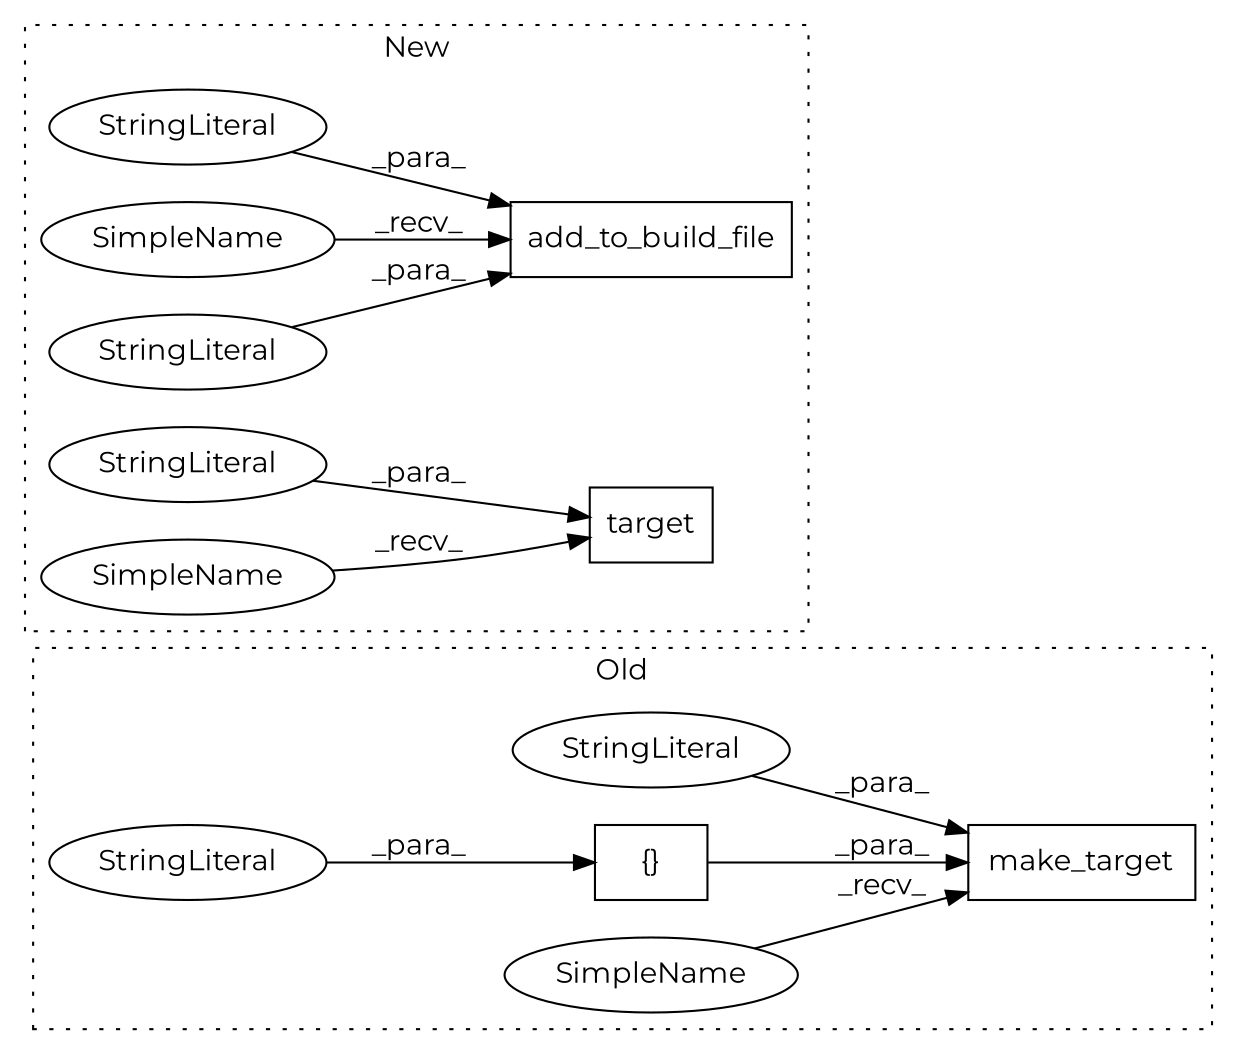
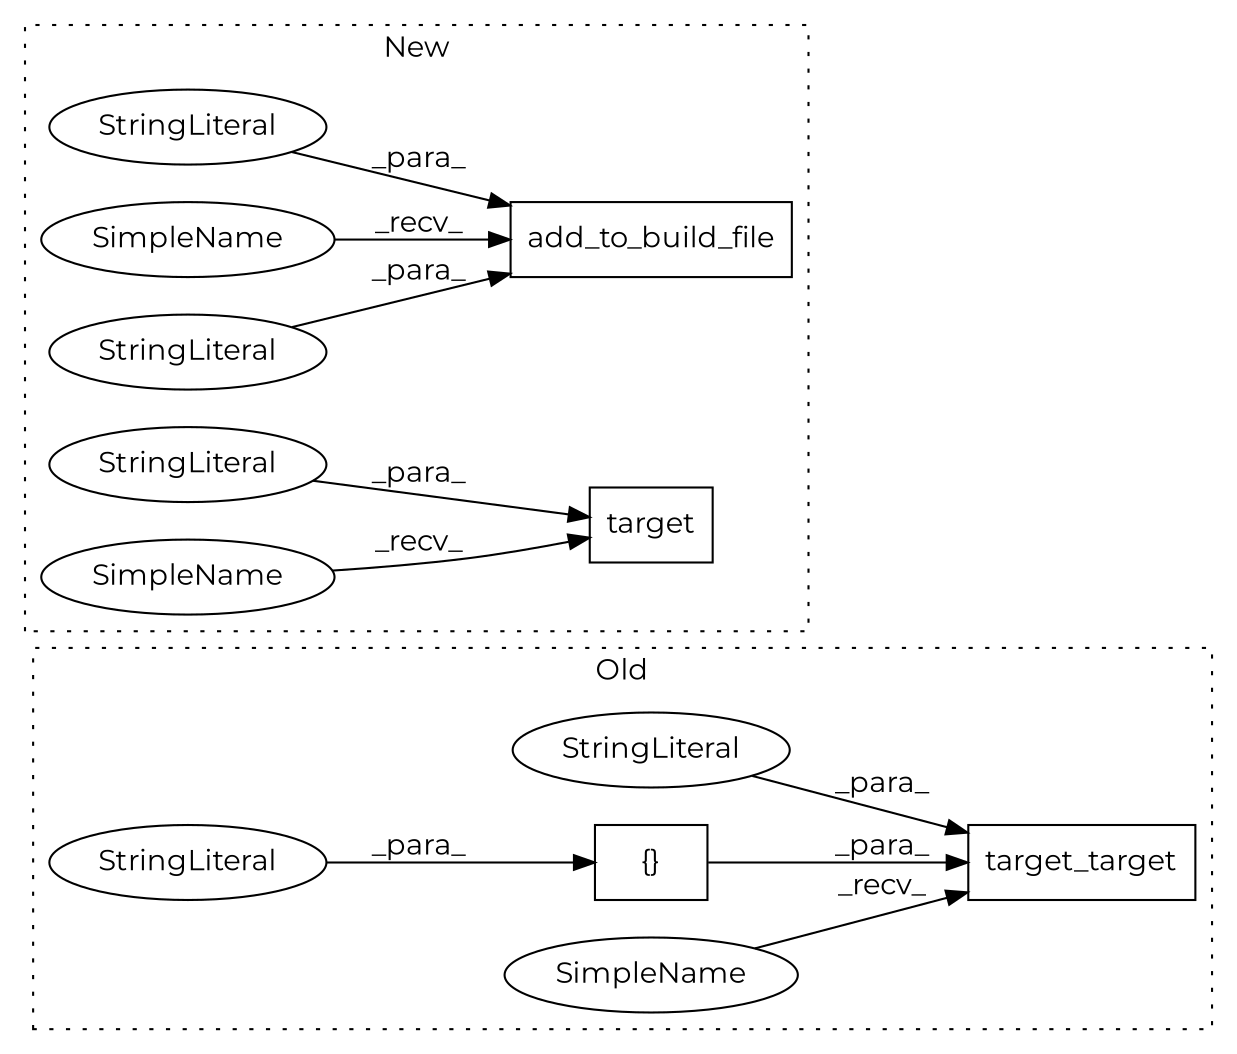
(1082, 863) -> (1082, 863)
